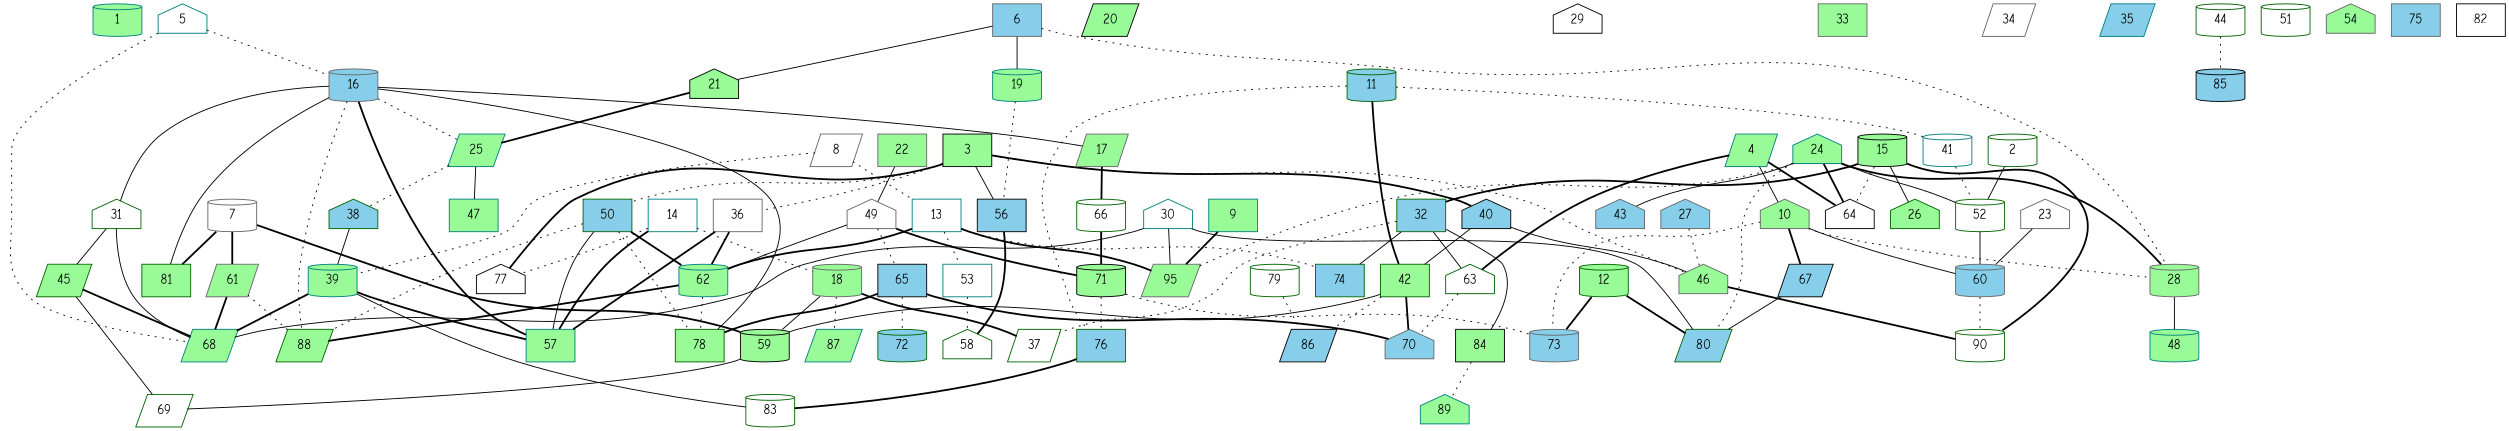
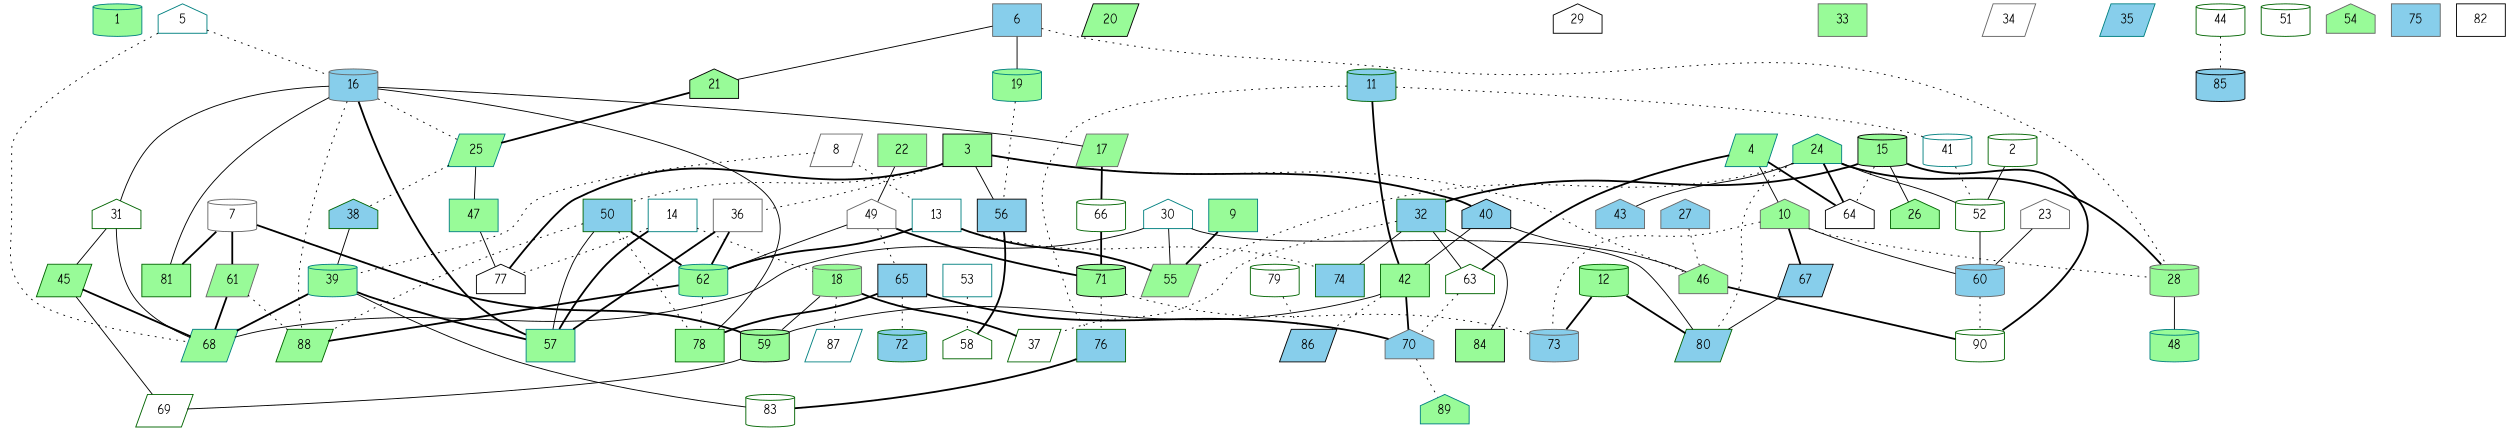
none -> (488, 249)
(955, 254) -> none
(1171, 281) -> (1171, 281)
(834, 346) -> (834, 346)
(1462, 380) -> (1427, 378)
